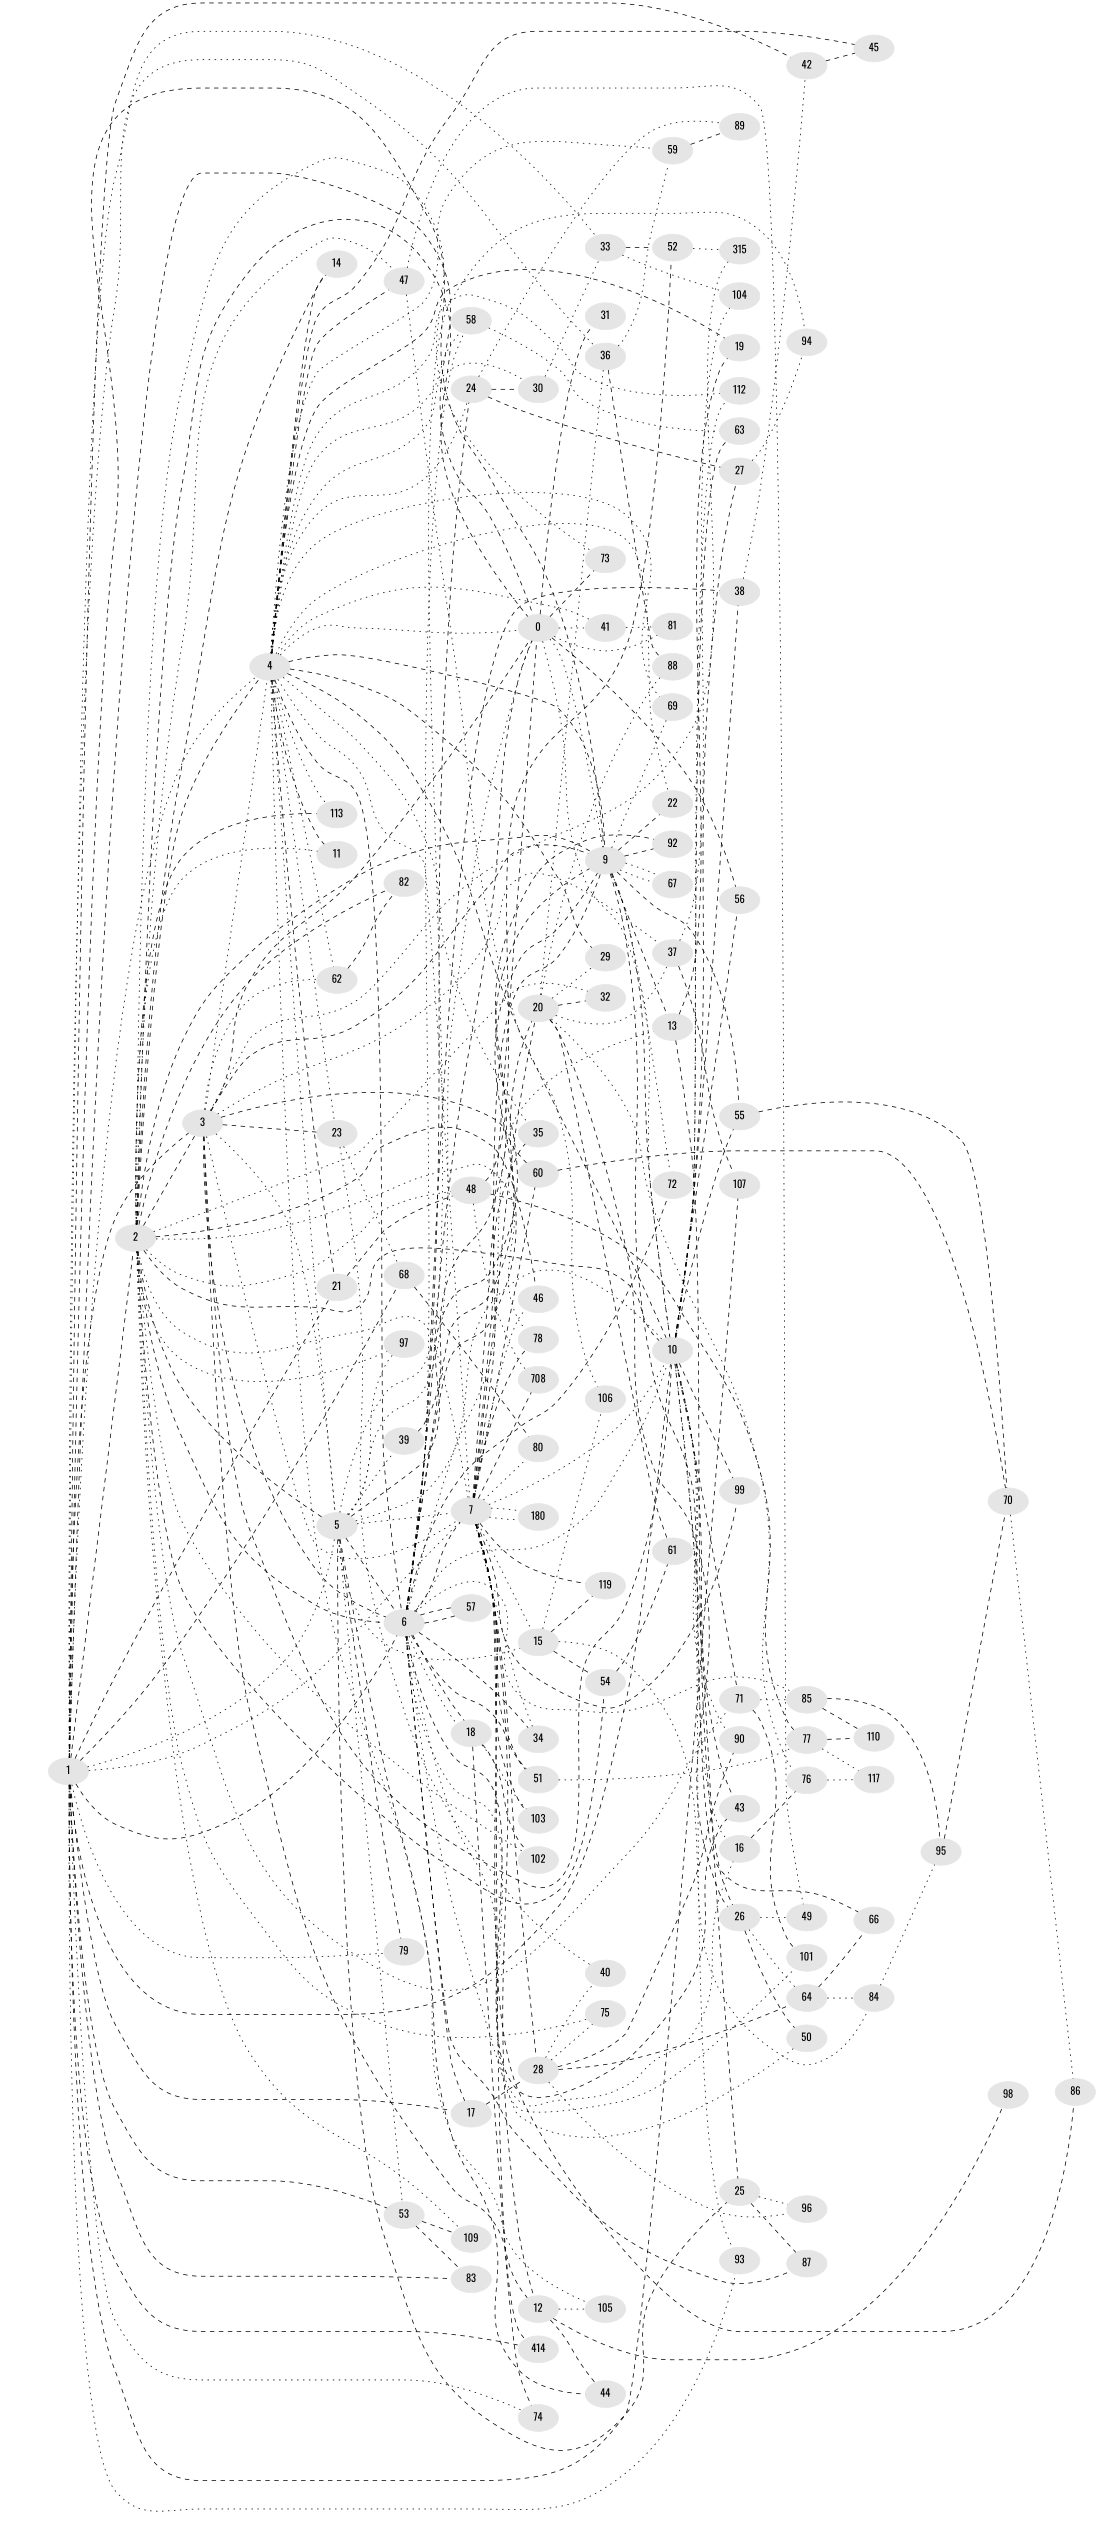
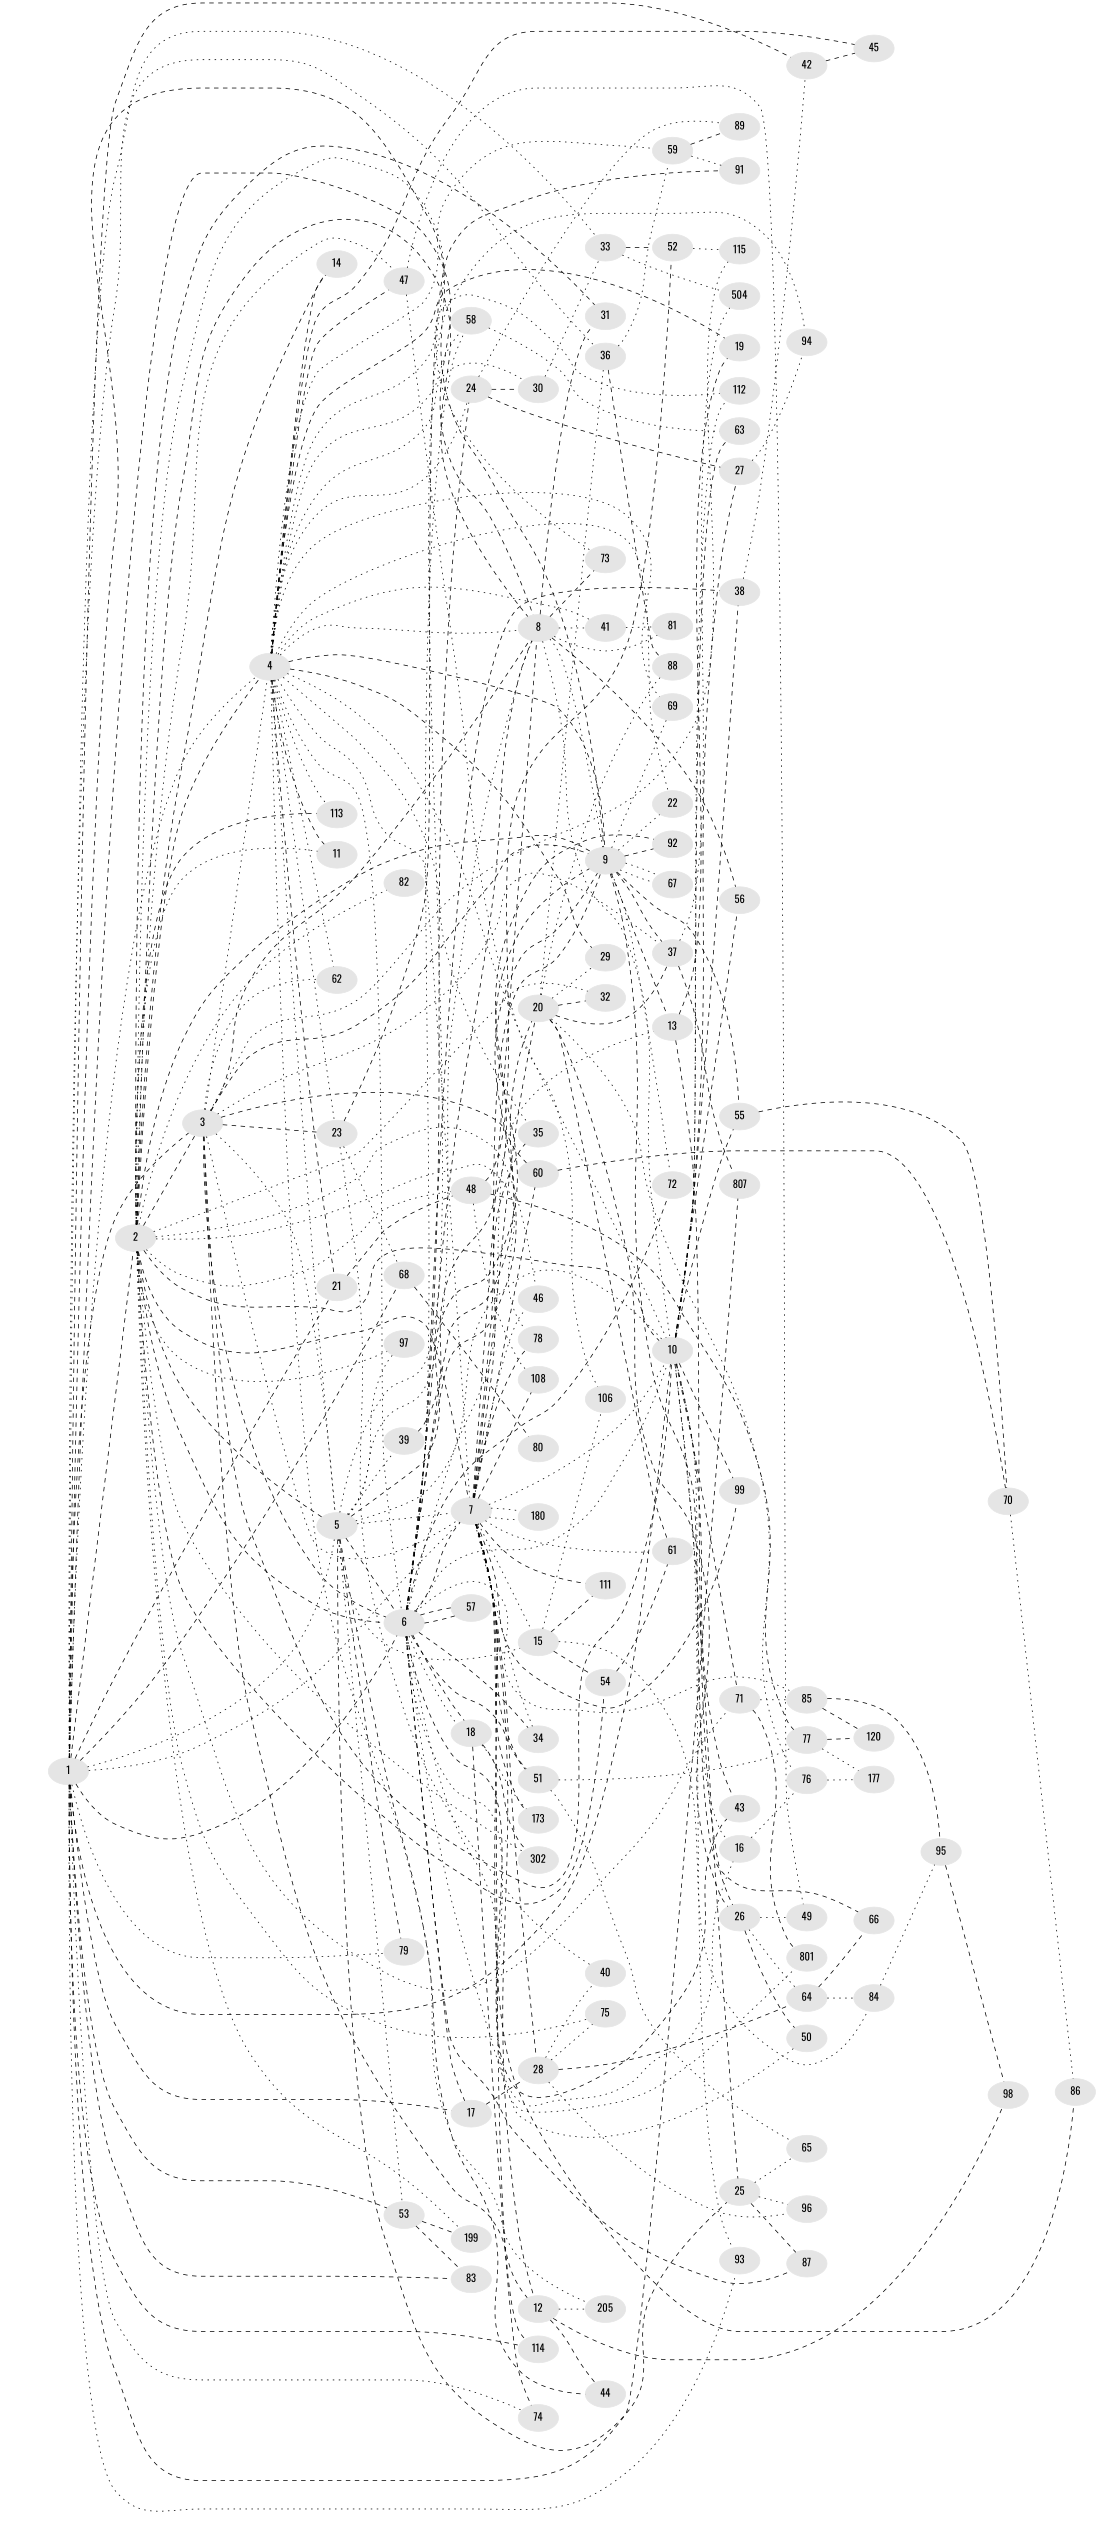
none -> (740, 171)
(740, 251) -> (740, 251)
(740, 296) -> (740, 296)
none -> (156, 490)
(538, 628) -> (538, 628)
(640, 832) -> (640, 832)
(371, 932) -> none
(494, 965) -> (494, 965)
(624, 1019) -> (624, 1019)
(212, 1032) -> (212, 1032)
(645, 1069) -> (639, 907)
(381, 1105) -> (381, 1105)
(388, 1144) -> (388, 1144)
(740, 1185) -> (740, 1185)
(346, 1334) -> (346, 1334)
(538, 1380) -> (538, 1380)
(505, 1480) -> (571, 1548)
(605, 1586) -> (605, 1586)
(975, 1677) -> (975, 1973)
(874, 1738) -> (874, 1738)
(740, 1740) -> none
(874, 1780) -> (874, 1780)
(769, 1819) -> (769, 1819)
(538, 1820) -> (538, 1820)
(538, 1860) -> (538, 1860)
(807, 1958) -> (807, 1958)
none -> (807, 2149)
(471, 2239) -> (471, 2239)
(605, 2309) -> (605, 2309)
(538, 2349) -> (538, 2349)
